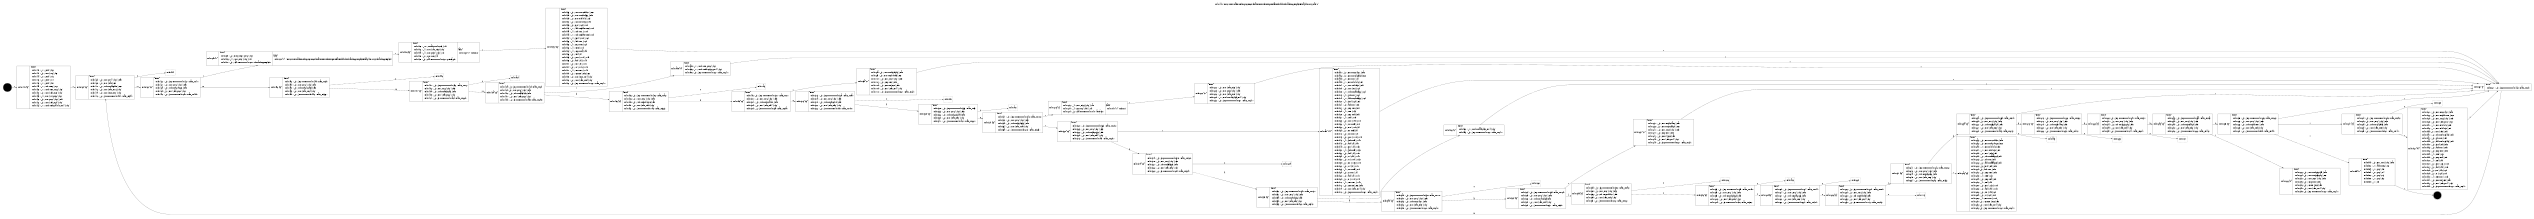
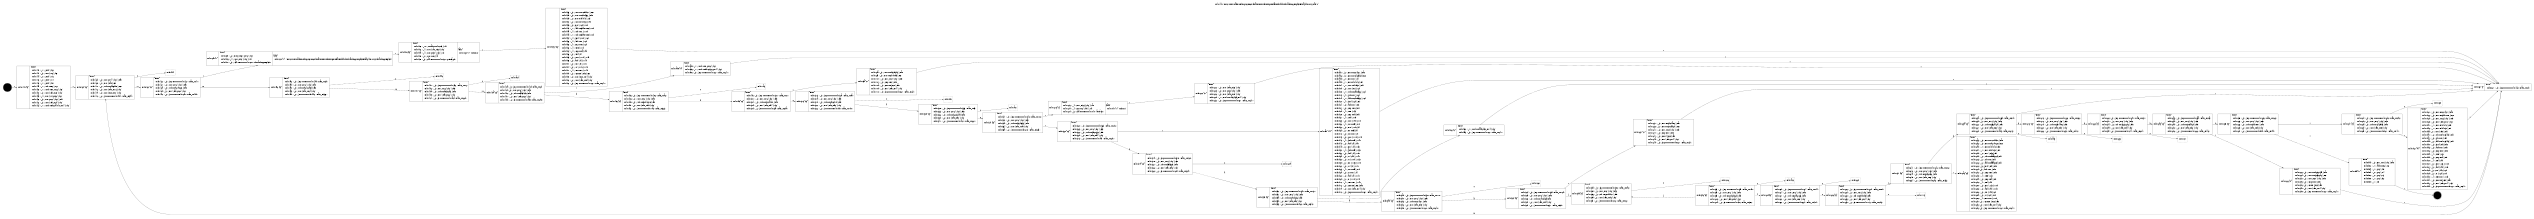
(2383, 102) -> (2460, 203)
(1663, 195) -> (1664, 198)
